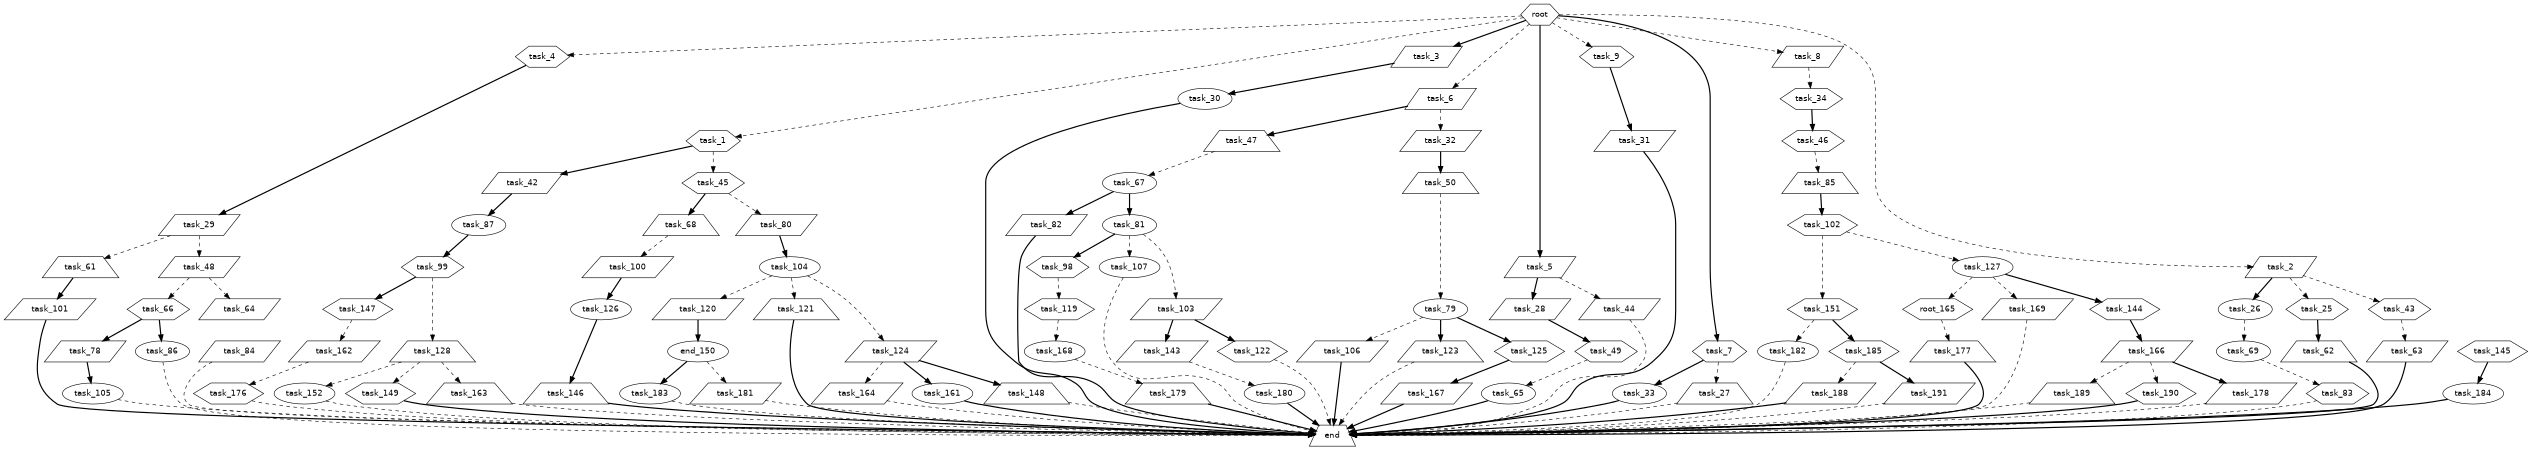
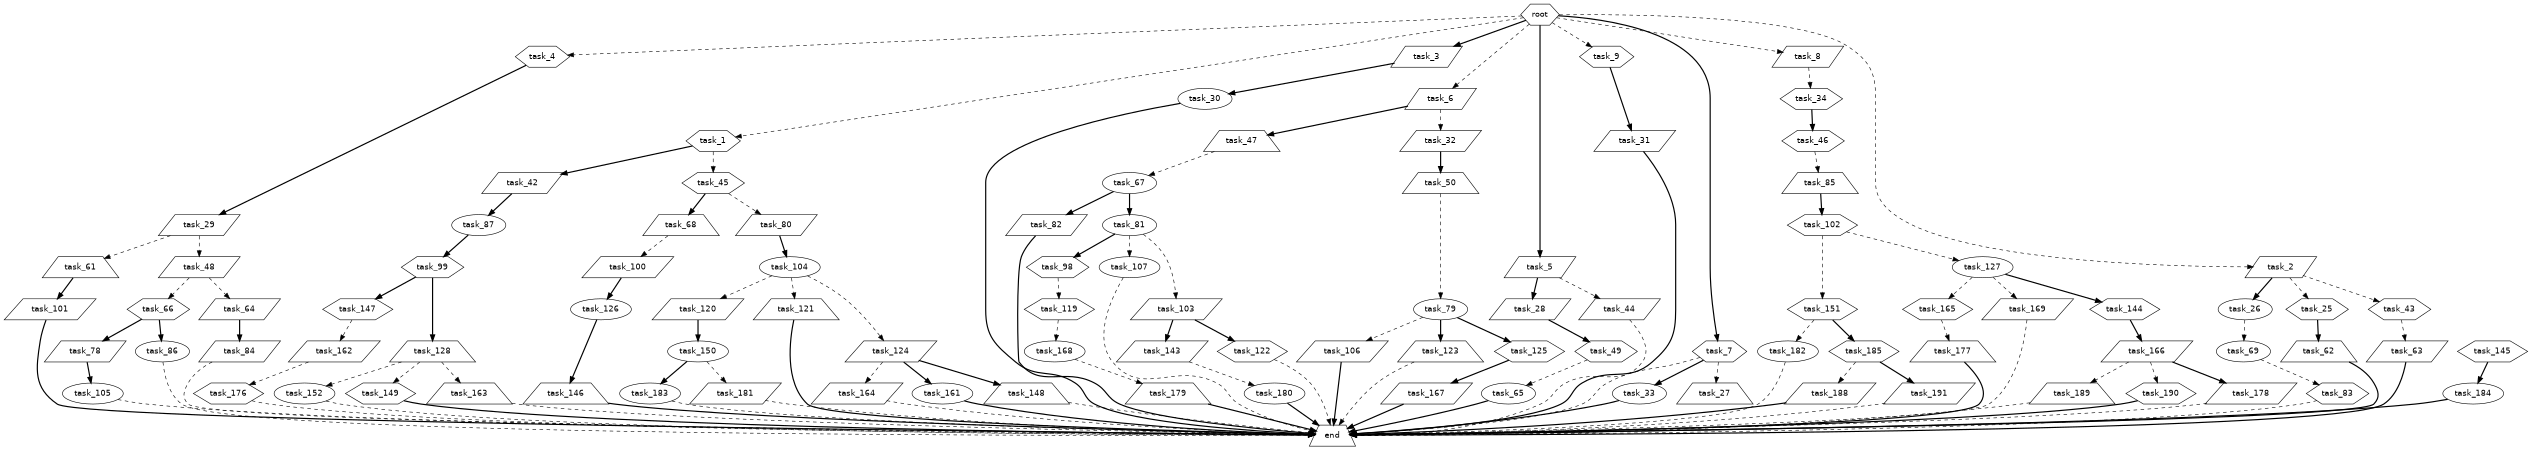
(433, 306) -> (433, 306)
(1938, 309) -> (1938, 309)
none -> (240, 327)
(698, 351) -> (698, 351)
(1517, 423) -> (1586, 402)
